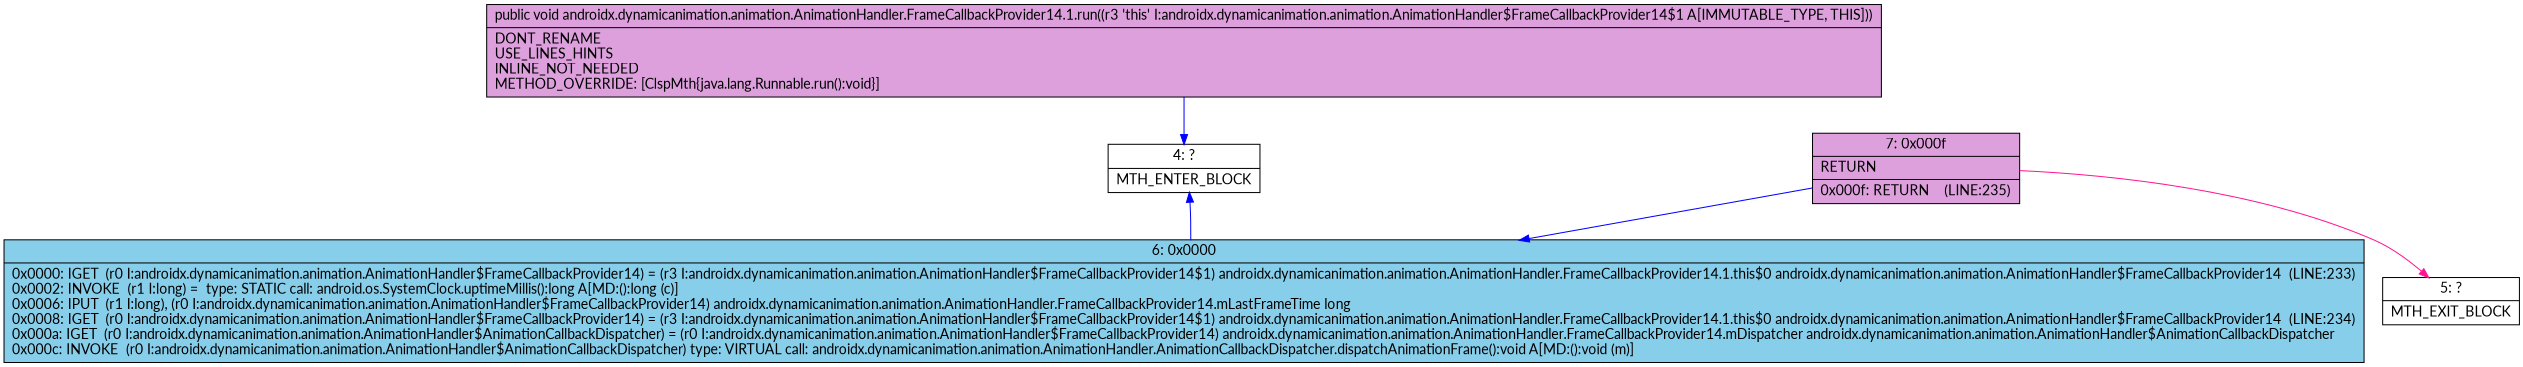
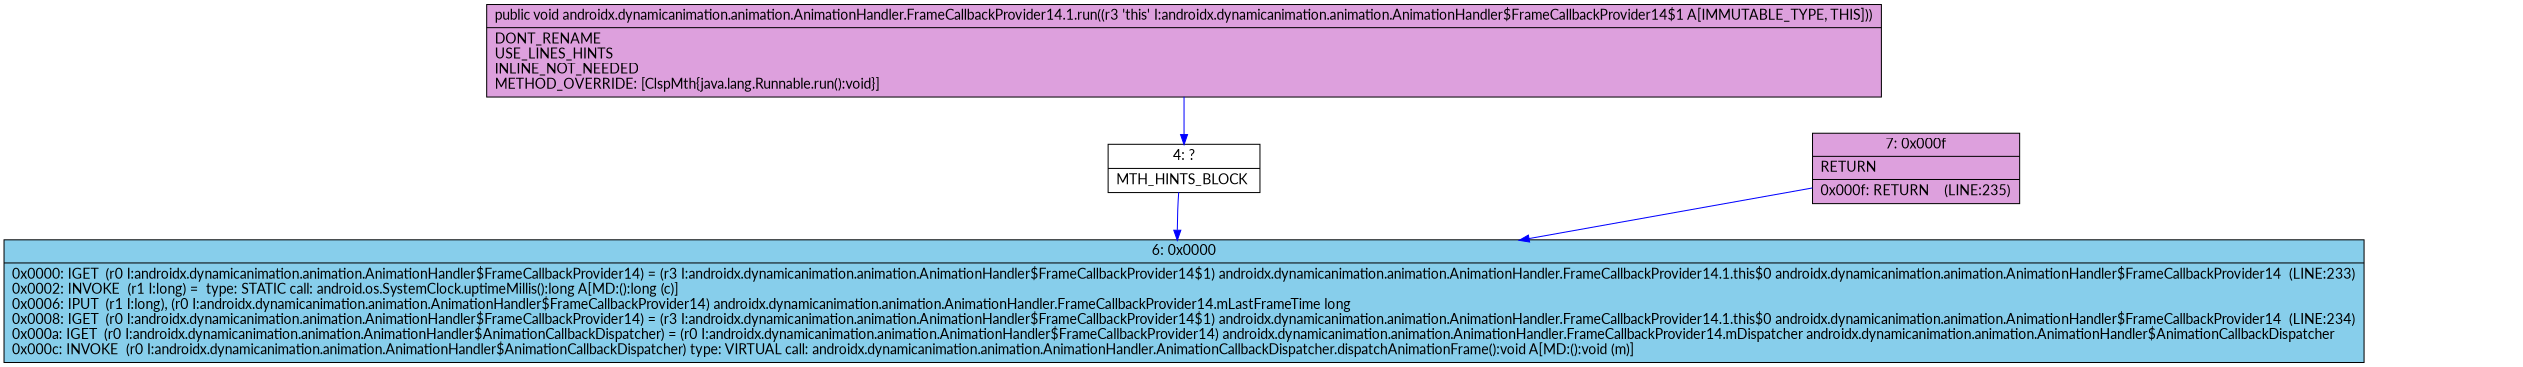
(1184, 180) -> (1182, 180)
(1191, 221) -> (1178, 211)
(2451, 301) -> none
